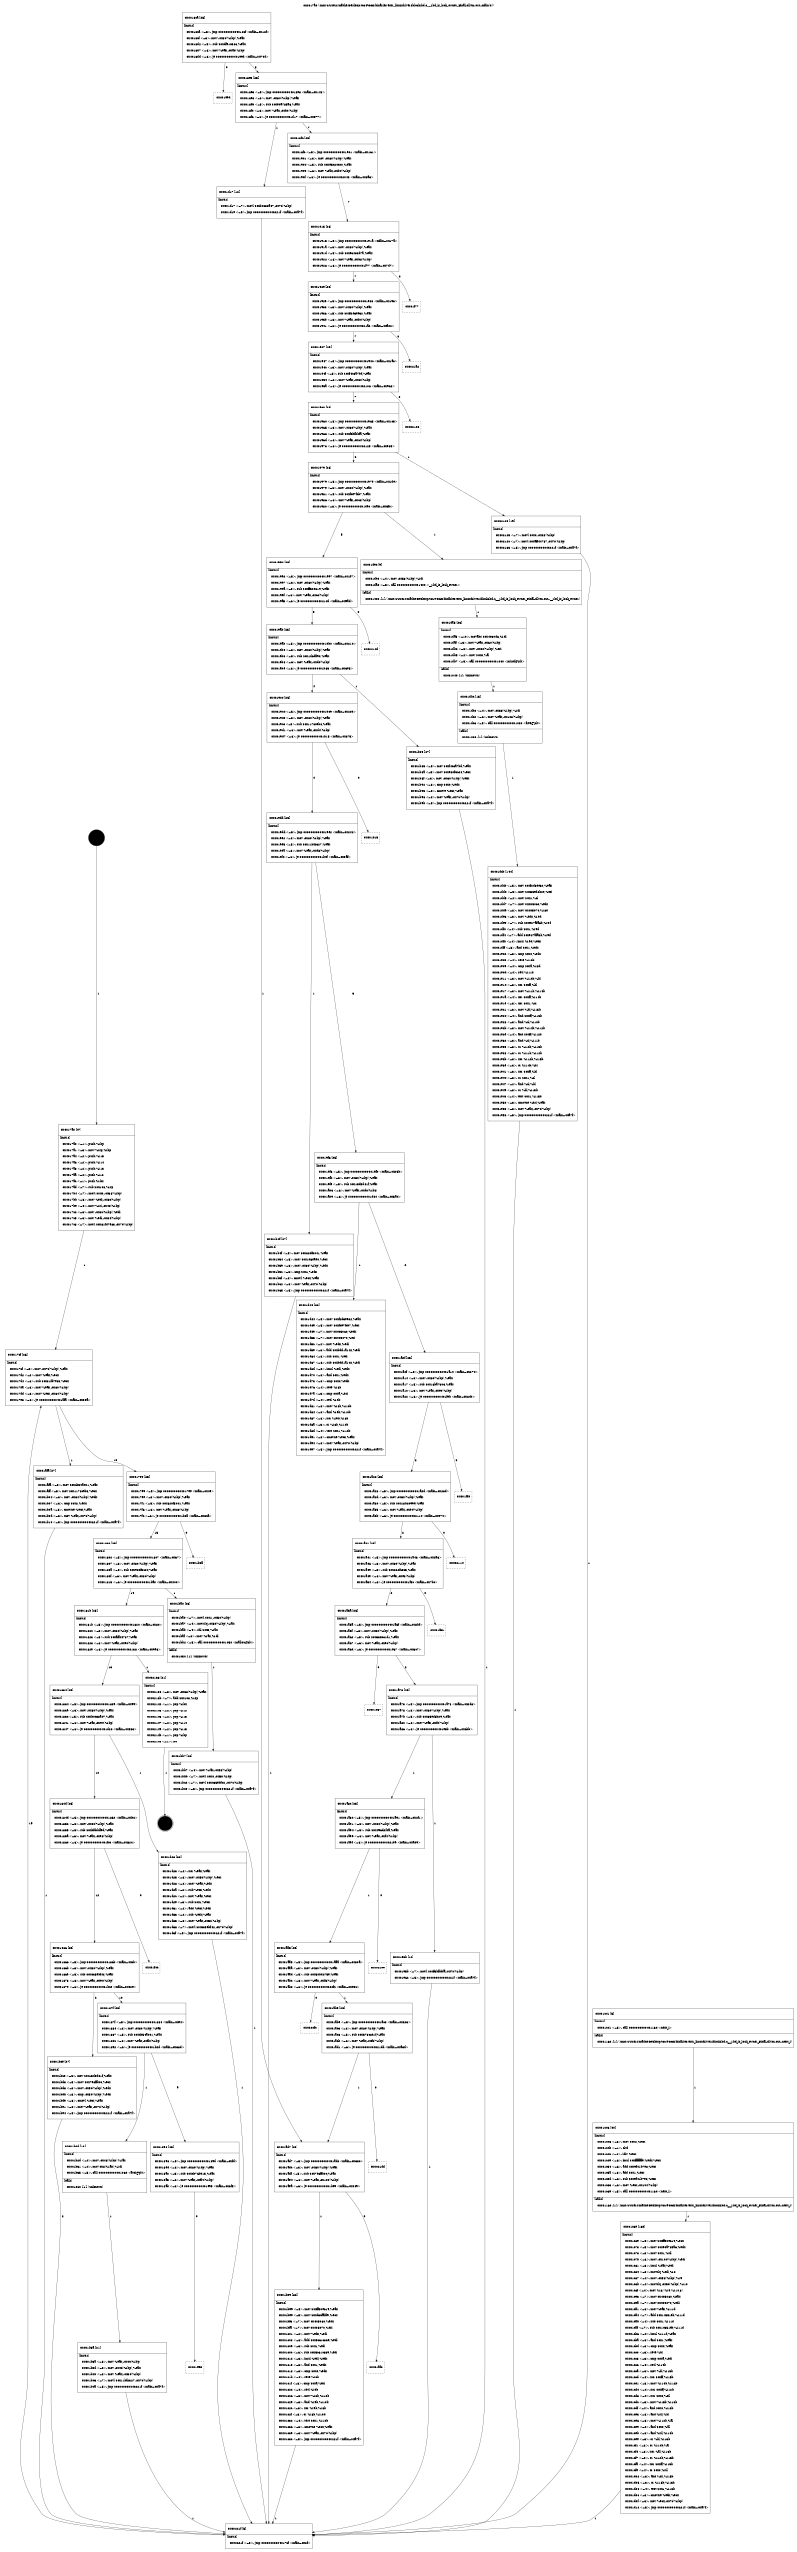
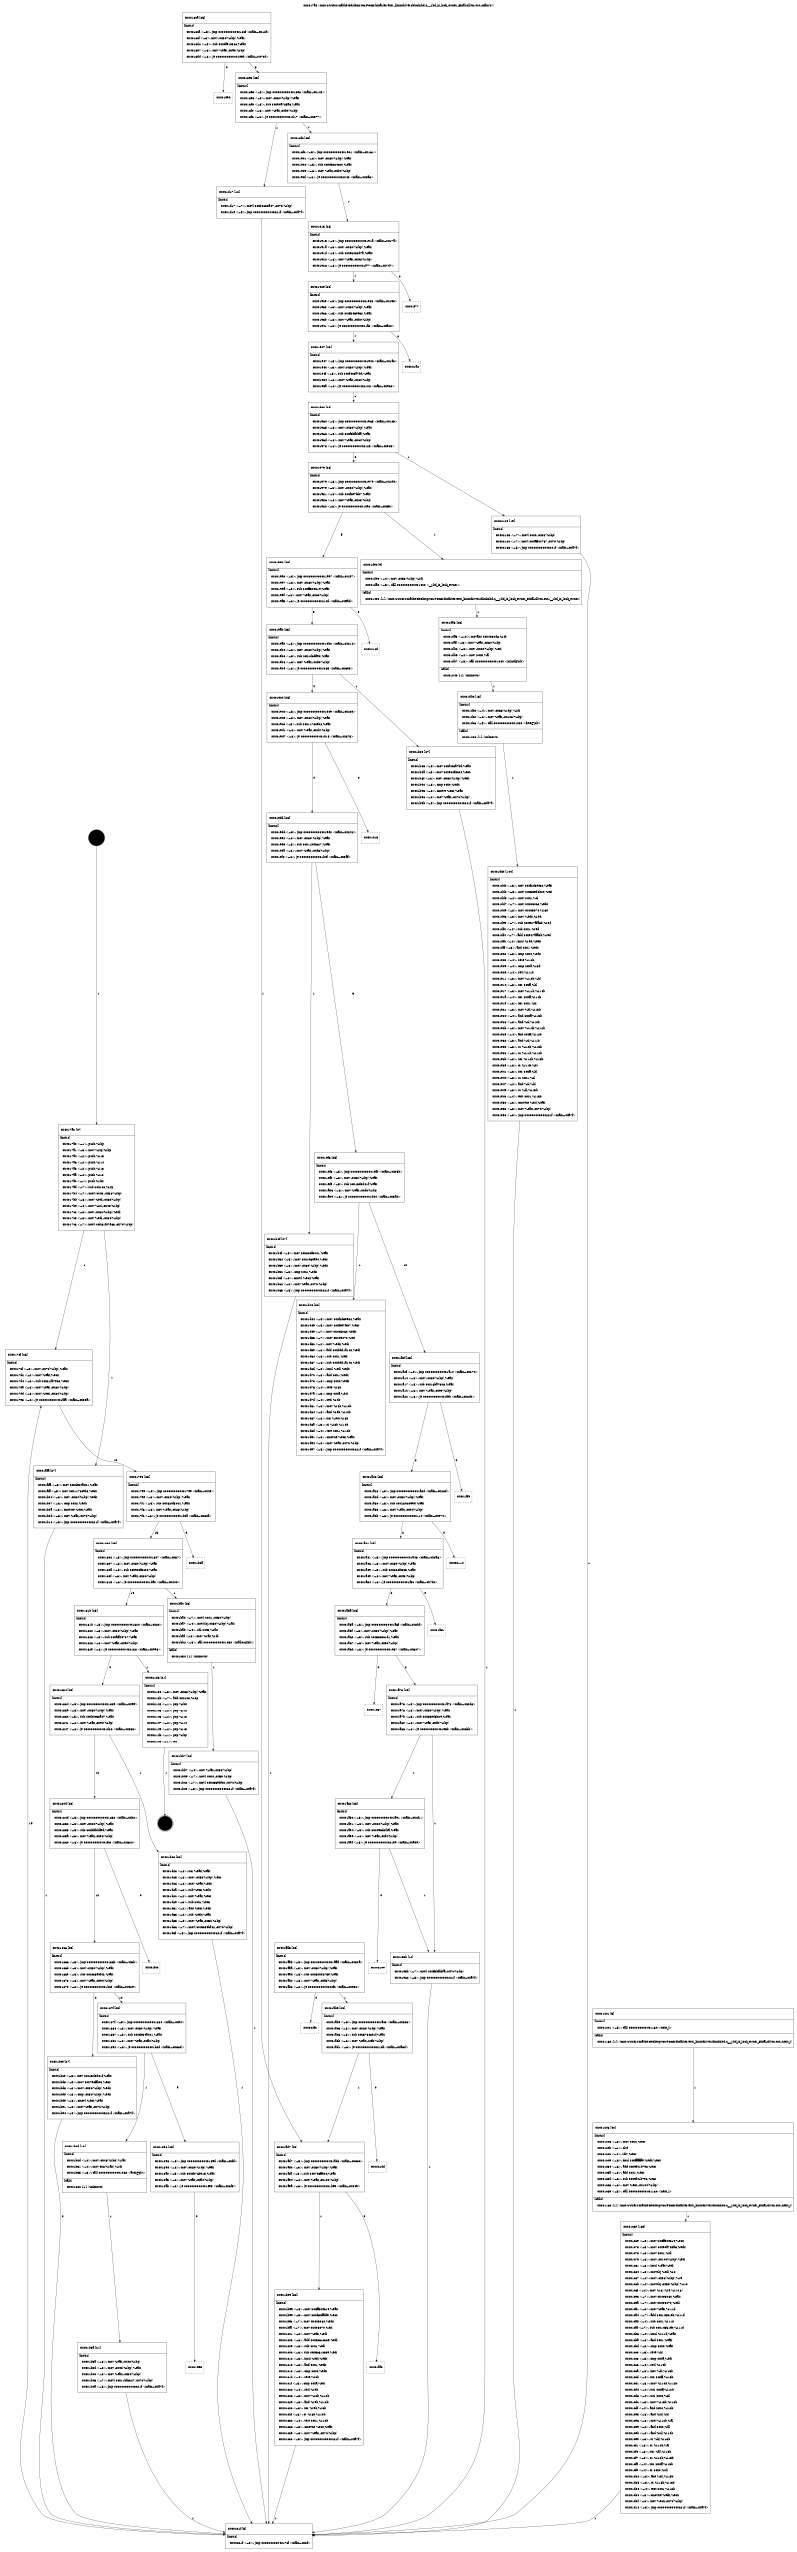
(412, 427) -> none
(405, 1265) -> (405, 1265)
(63, 1435) -> (110, 1348)
(110, 1668) -> (110, 1668)
(350, 1895) -> (409, 1899)
